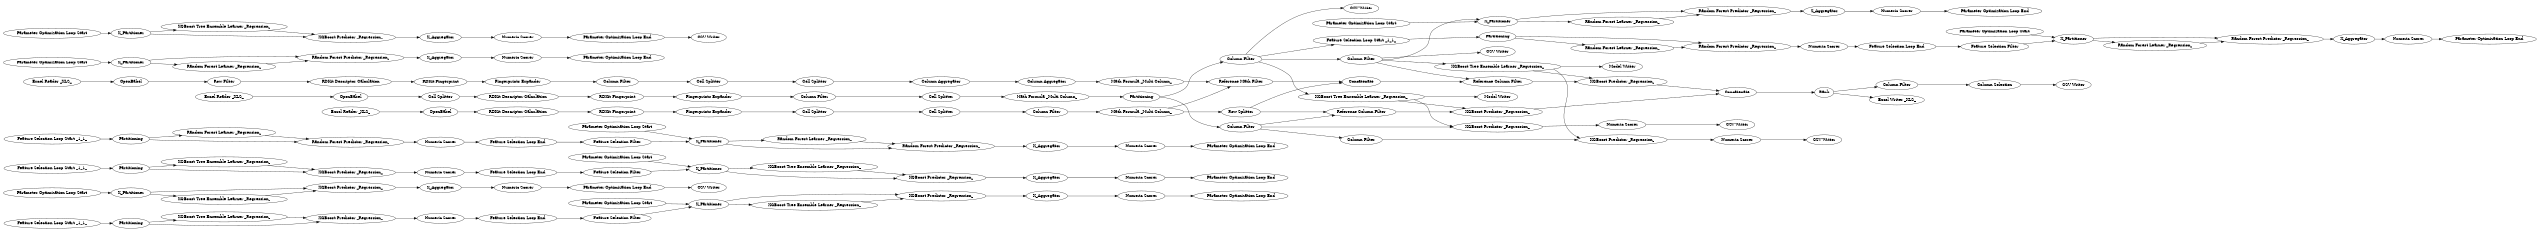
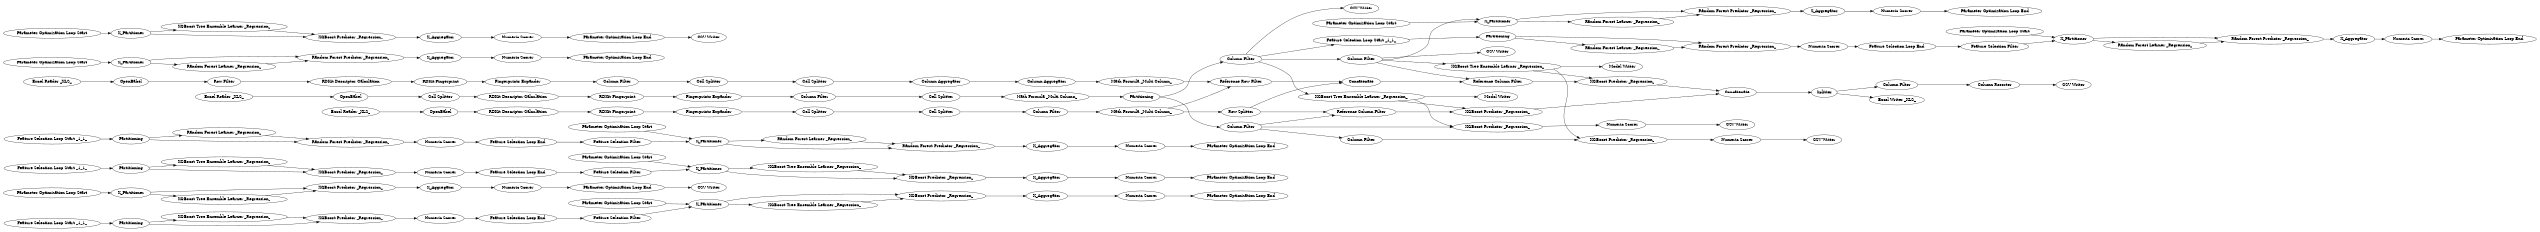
(1241, 82) -> (1241, 82)
(1995, 85) -> (1995, 85)
(1824, 92) -> (1824, 92)
